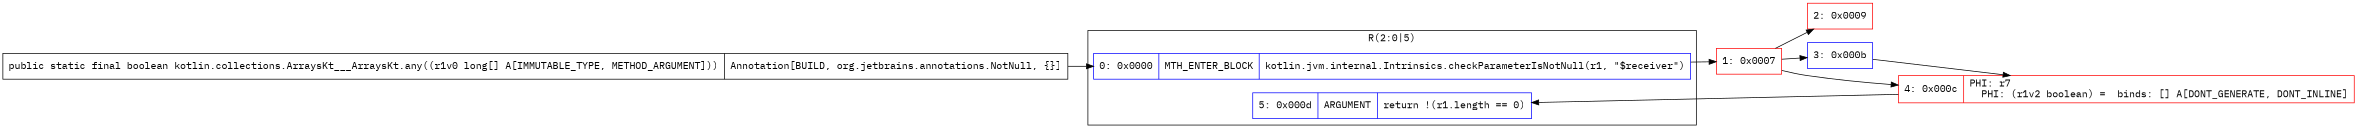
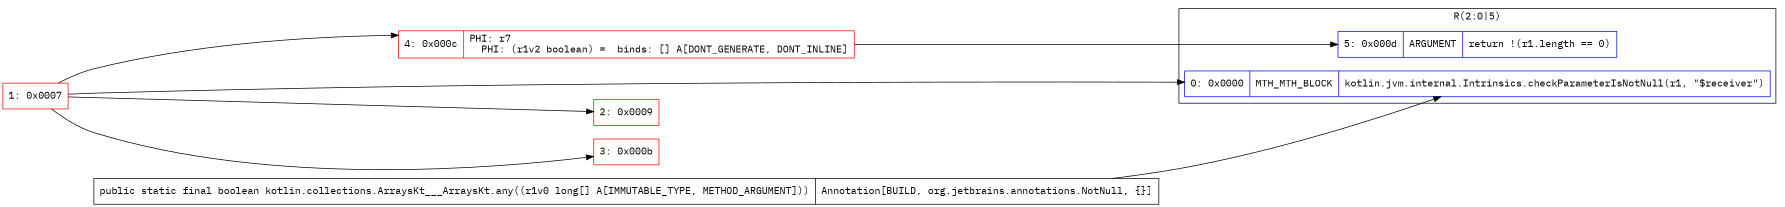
(1840, 56) -> (626, 152)
(1701, 62) -> (623, 84)
(1209, 66) -> (1294, 83)
(1938, 67) -> none
